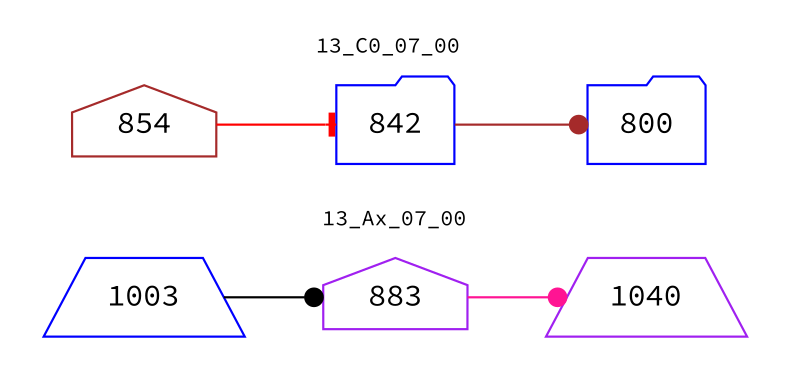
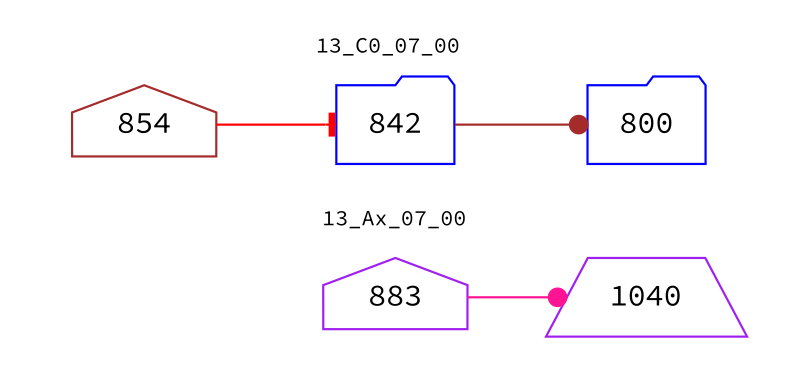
(144, 297) -> none
